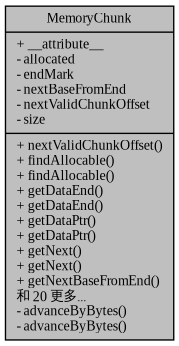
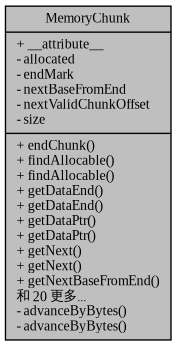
(90, 146) -> (56, 146)
